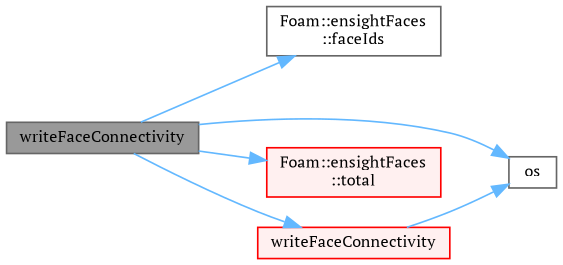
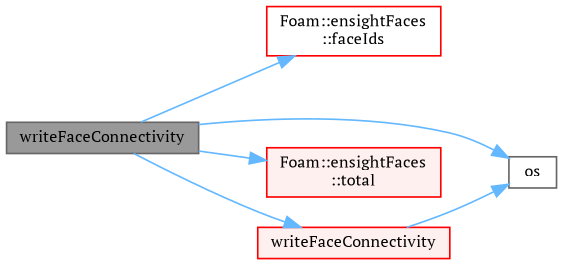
(354, 31) -> (354, 31)
